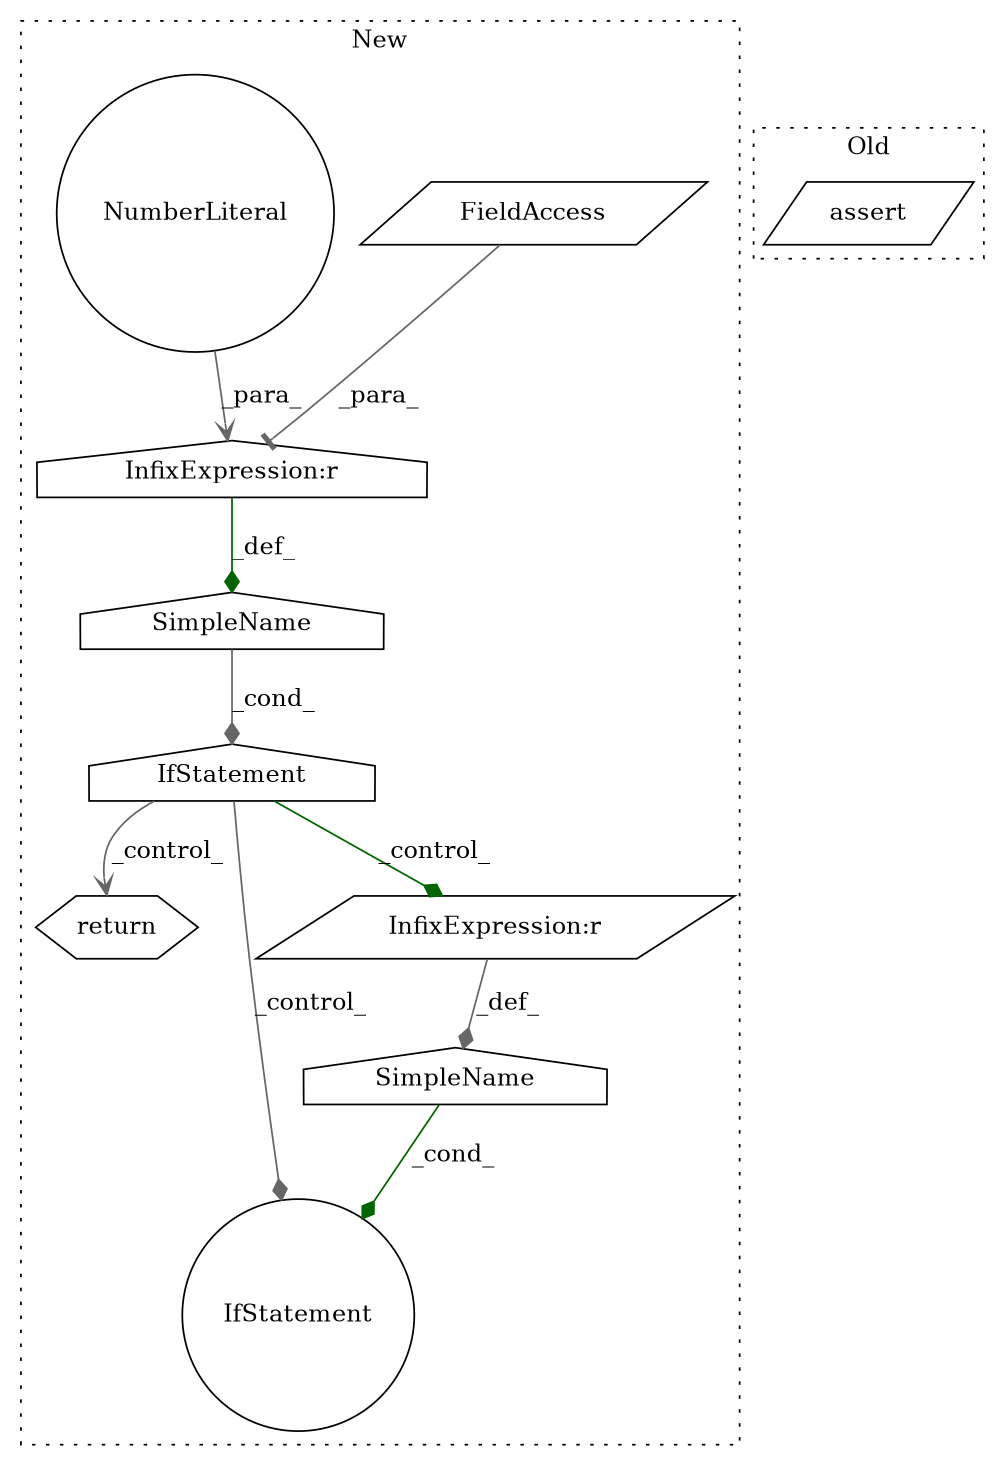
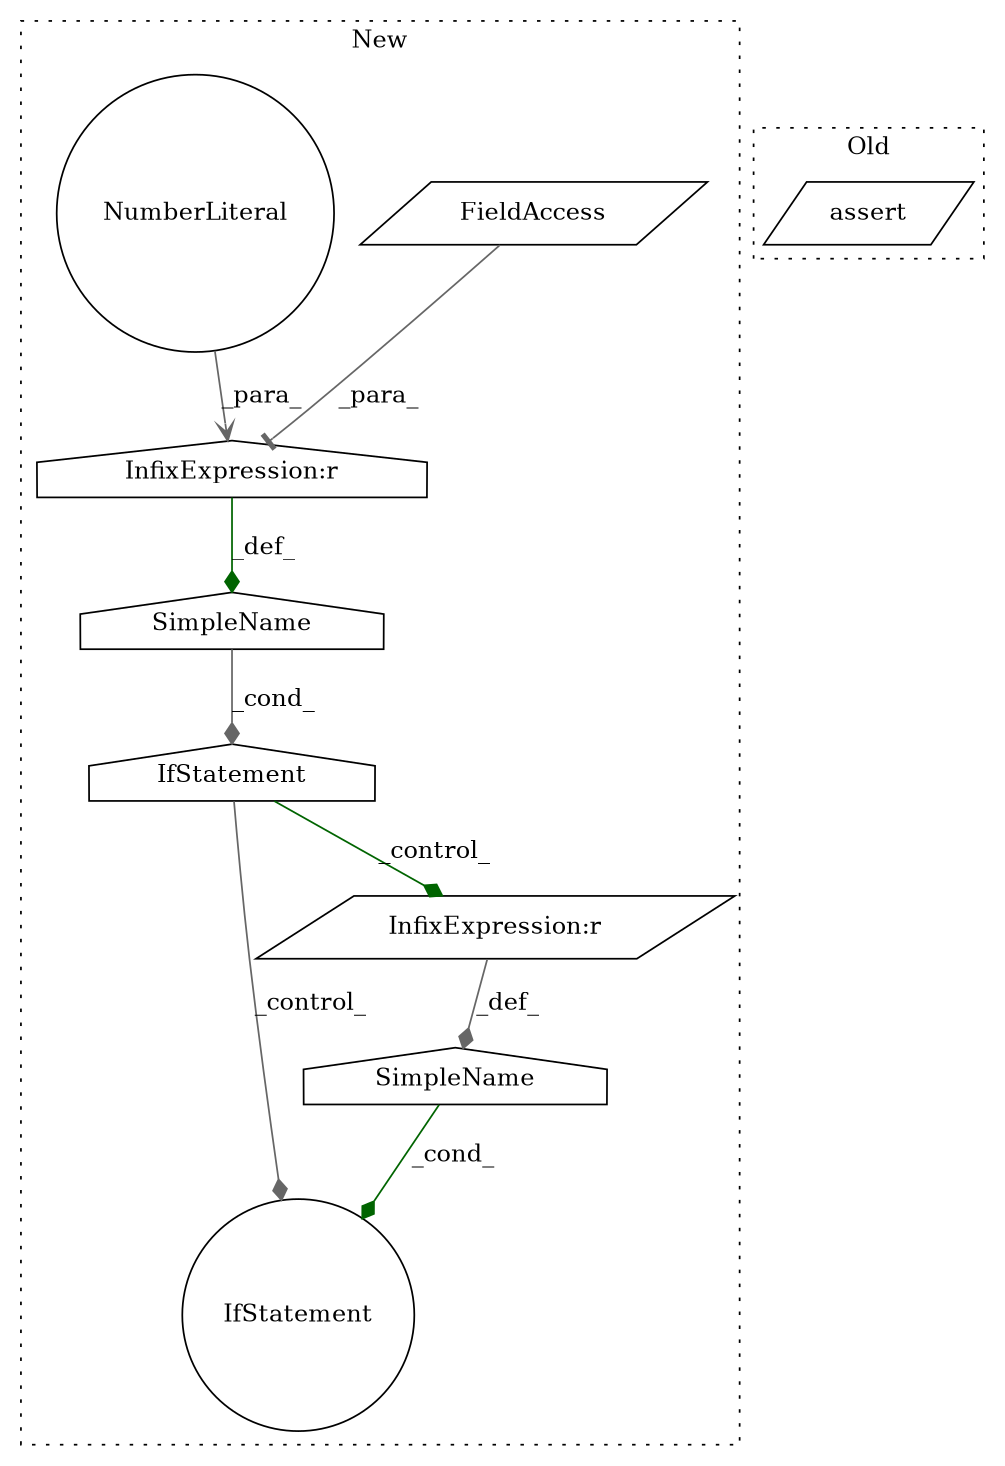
(117, 927) -> none
